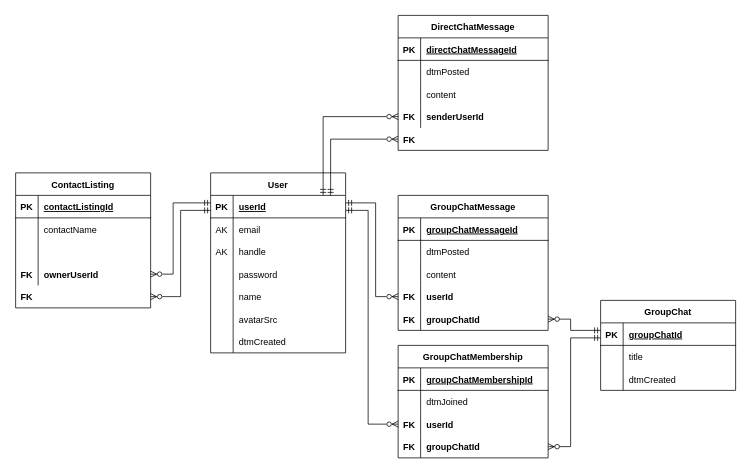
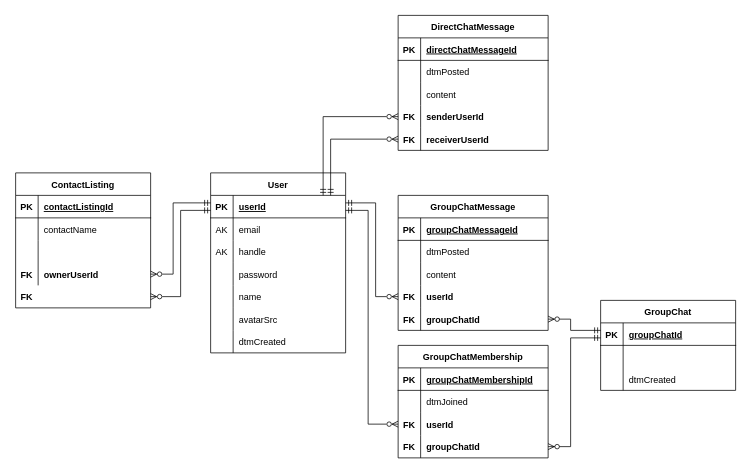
none -> (484, 139)
(679, 357) -> none
